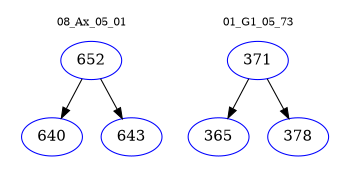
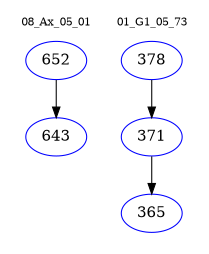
(275, 94) -> (152, 93)
(52, 137) -> none
